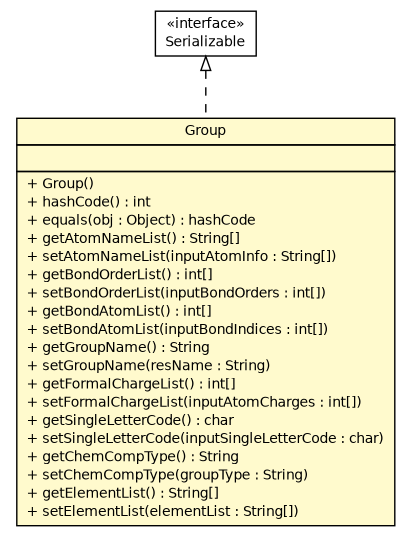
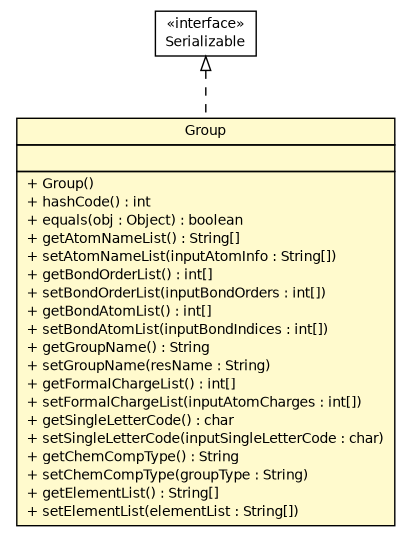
(141, 220) -> (135, 220)
